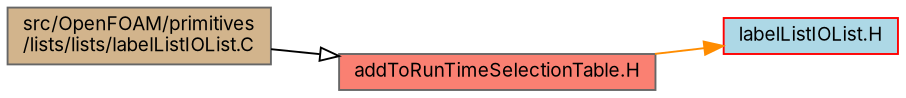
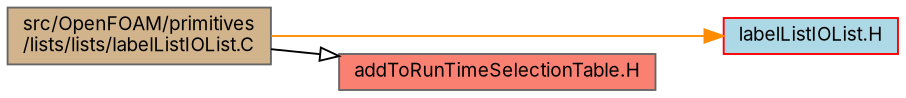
(680, 51) -> (488, 36)
